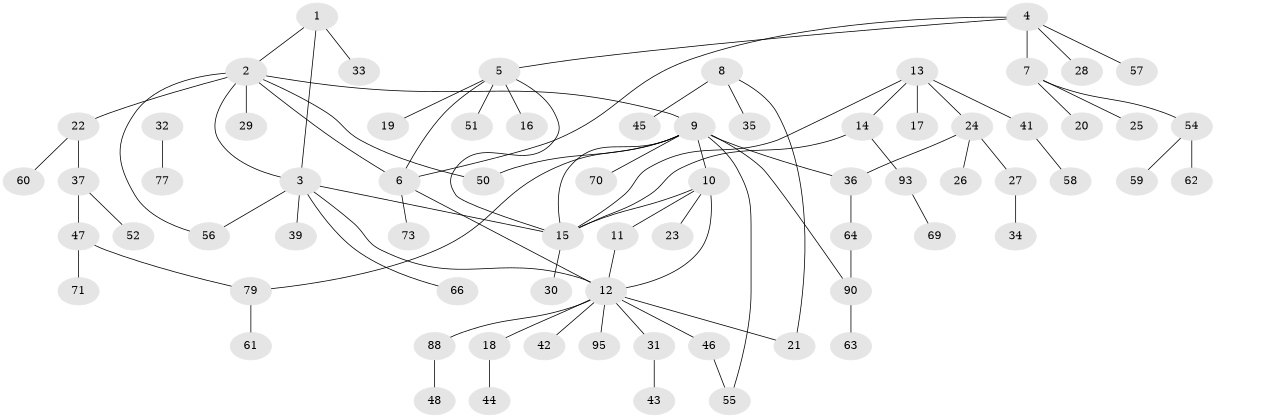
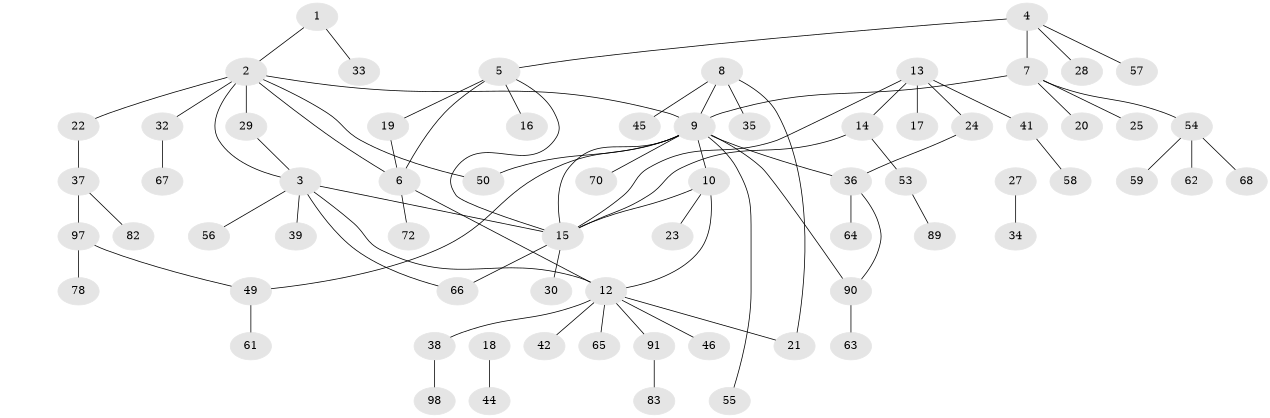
(700, 56) -> (393, 150)
none -> (858, 93)
(309, 96) -> (273, 154)
none -> (708, 99)
(472, 127) -> none
(123, 137) -> (204, 99)
(994, 154) -> none
(24, 181) -> none
(162, 181) -> (162, 181)
(906, 181) -> (906, 181)
(961, 181) -> none
none -> (1247, 181)
(79, 236) -> (79, 236)
(133, 236) -> (133, 236)
(409, 236) -> (409, 236)
(618, 236) -> none
(935, 236) -> (935, 236)
none -> (512, 263)
(851, 264) -> (881, 236)
(79, 291) -> (79, 291)
(251, 291) -> (251, 291)
(548, 319) -> none
(435, 346) -> (435, 346)
(599, 346) -> (599, 346)
(654, 346) -> (654, 346)
(719, 373) -> none
(435, 401) -> (435, 401)
(654, 401) -> (654, 401)
